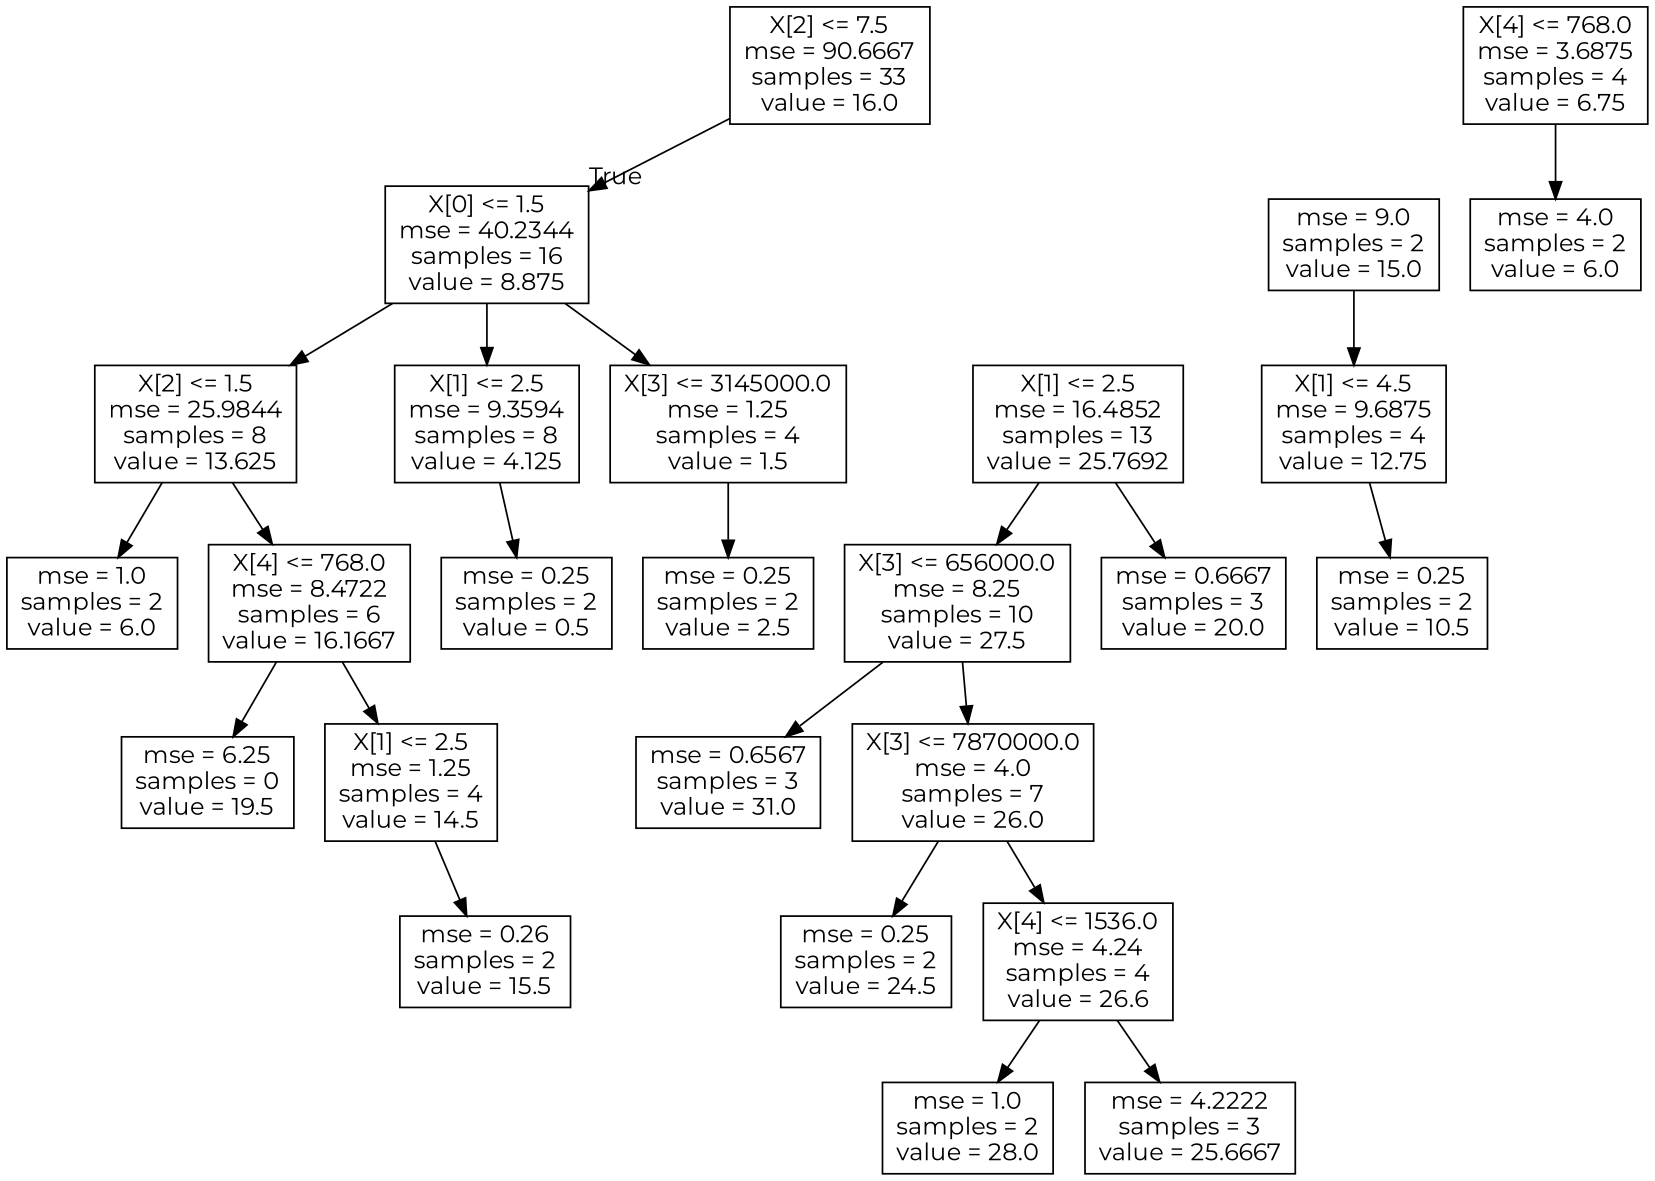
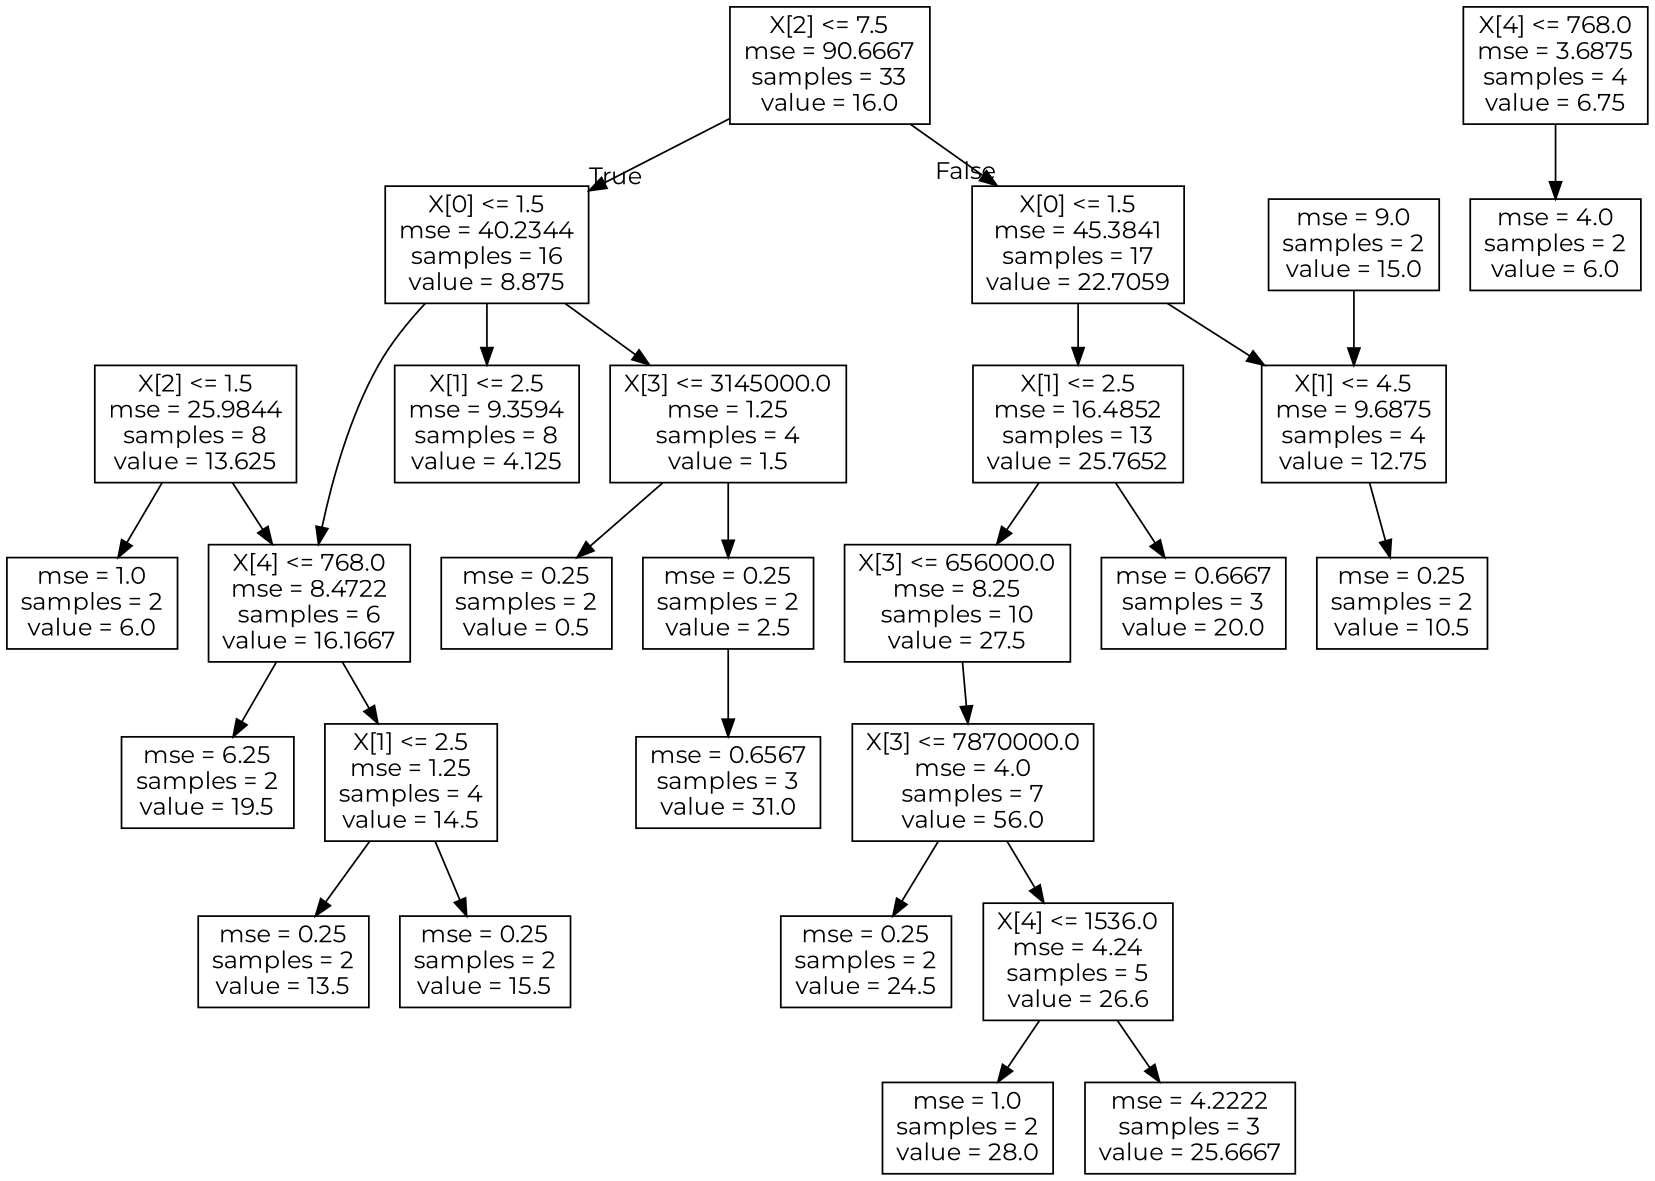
none -> (1078, 245)
(349, 330) -> (358, 408)
(1078, 424) -> (1078, 424)
(506, 512) -> (626, 514)
(841, 694) -> (728, 684)
(208, 783) -> (208, 783)
(973, 783) -> (973, 783)
none -> (284, 962)
(485, 962) -> (485, 962)
(1078, 962) -> (1078, 962)
